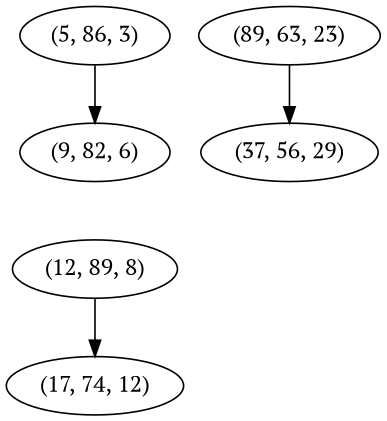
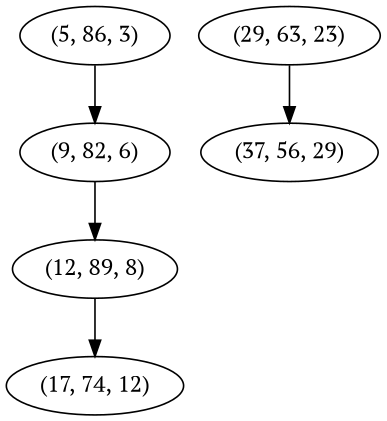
(289, 36) -> (289, 36)
none -> (95, 203)
